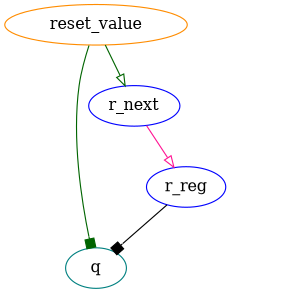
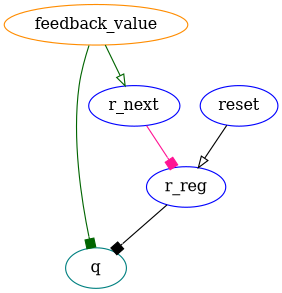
(96, 25) -> (96, 25)
none -> (239, 106)
(157, 142) -> (157, 142)
